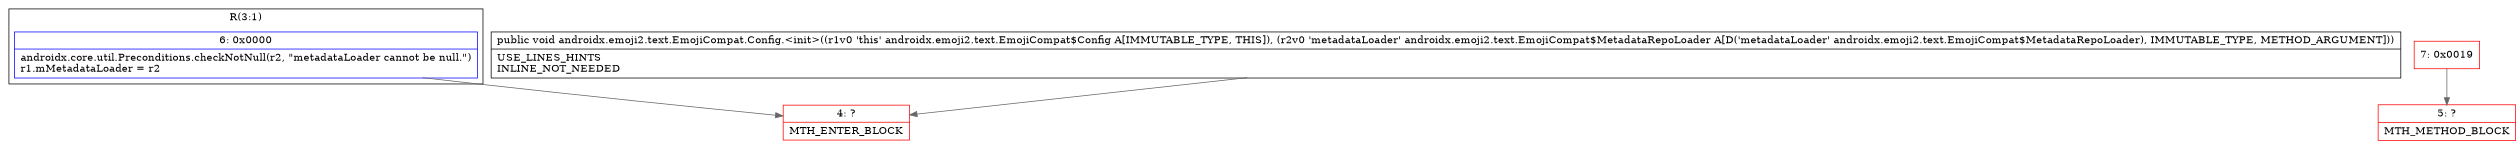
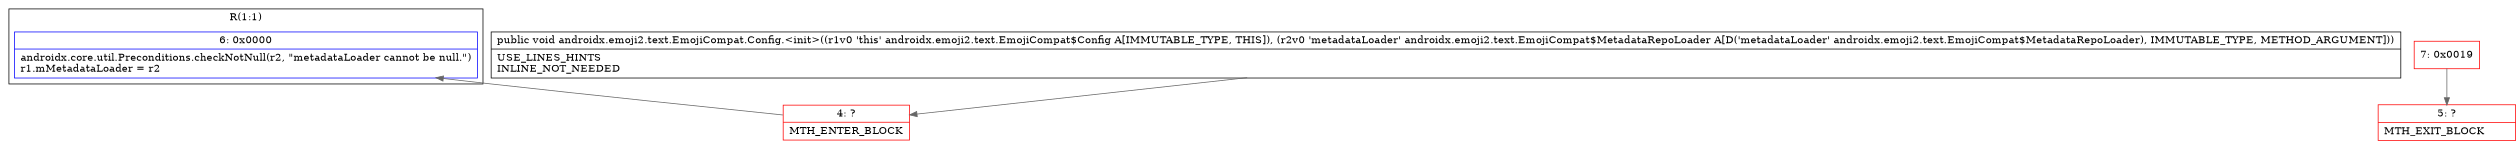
(246, 17) -> (246, 17)
(599, 97) -> (613, 97)
(2447, 131) -> (2435, 131)
